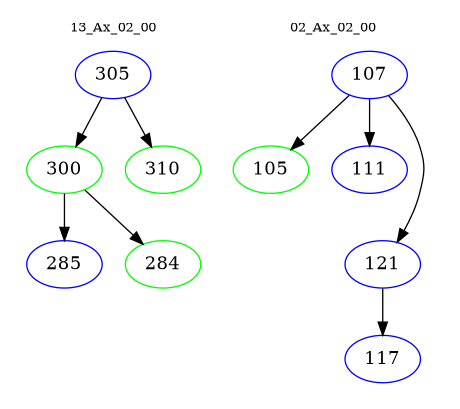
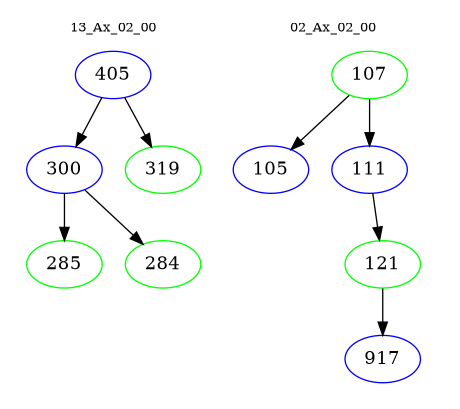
(113, 75) -> (113, 75)
(370, 75) -> (370, 75)
(423, 160) -> (375, 210)
(64, 170) -> (64, 170)
(163, 170) -> (163, 170)
(271, 170) -> (271, 170)
(64, 264) -> (64, 264)
(383, 264) -> (383, 264)
(383, 359) -> (383, 359)
